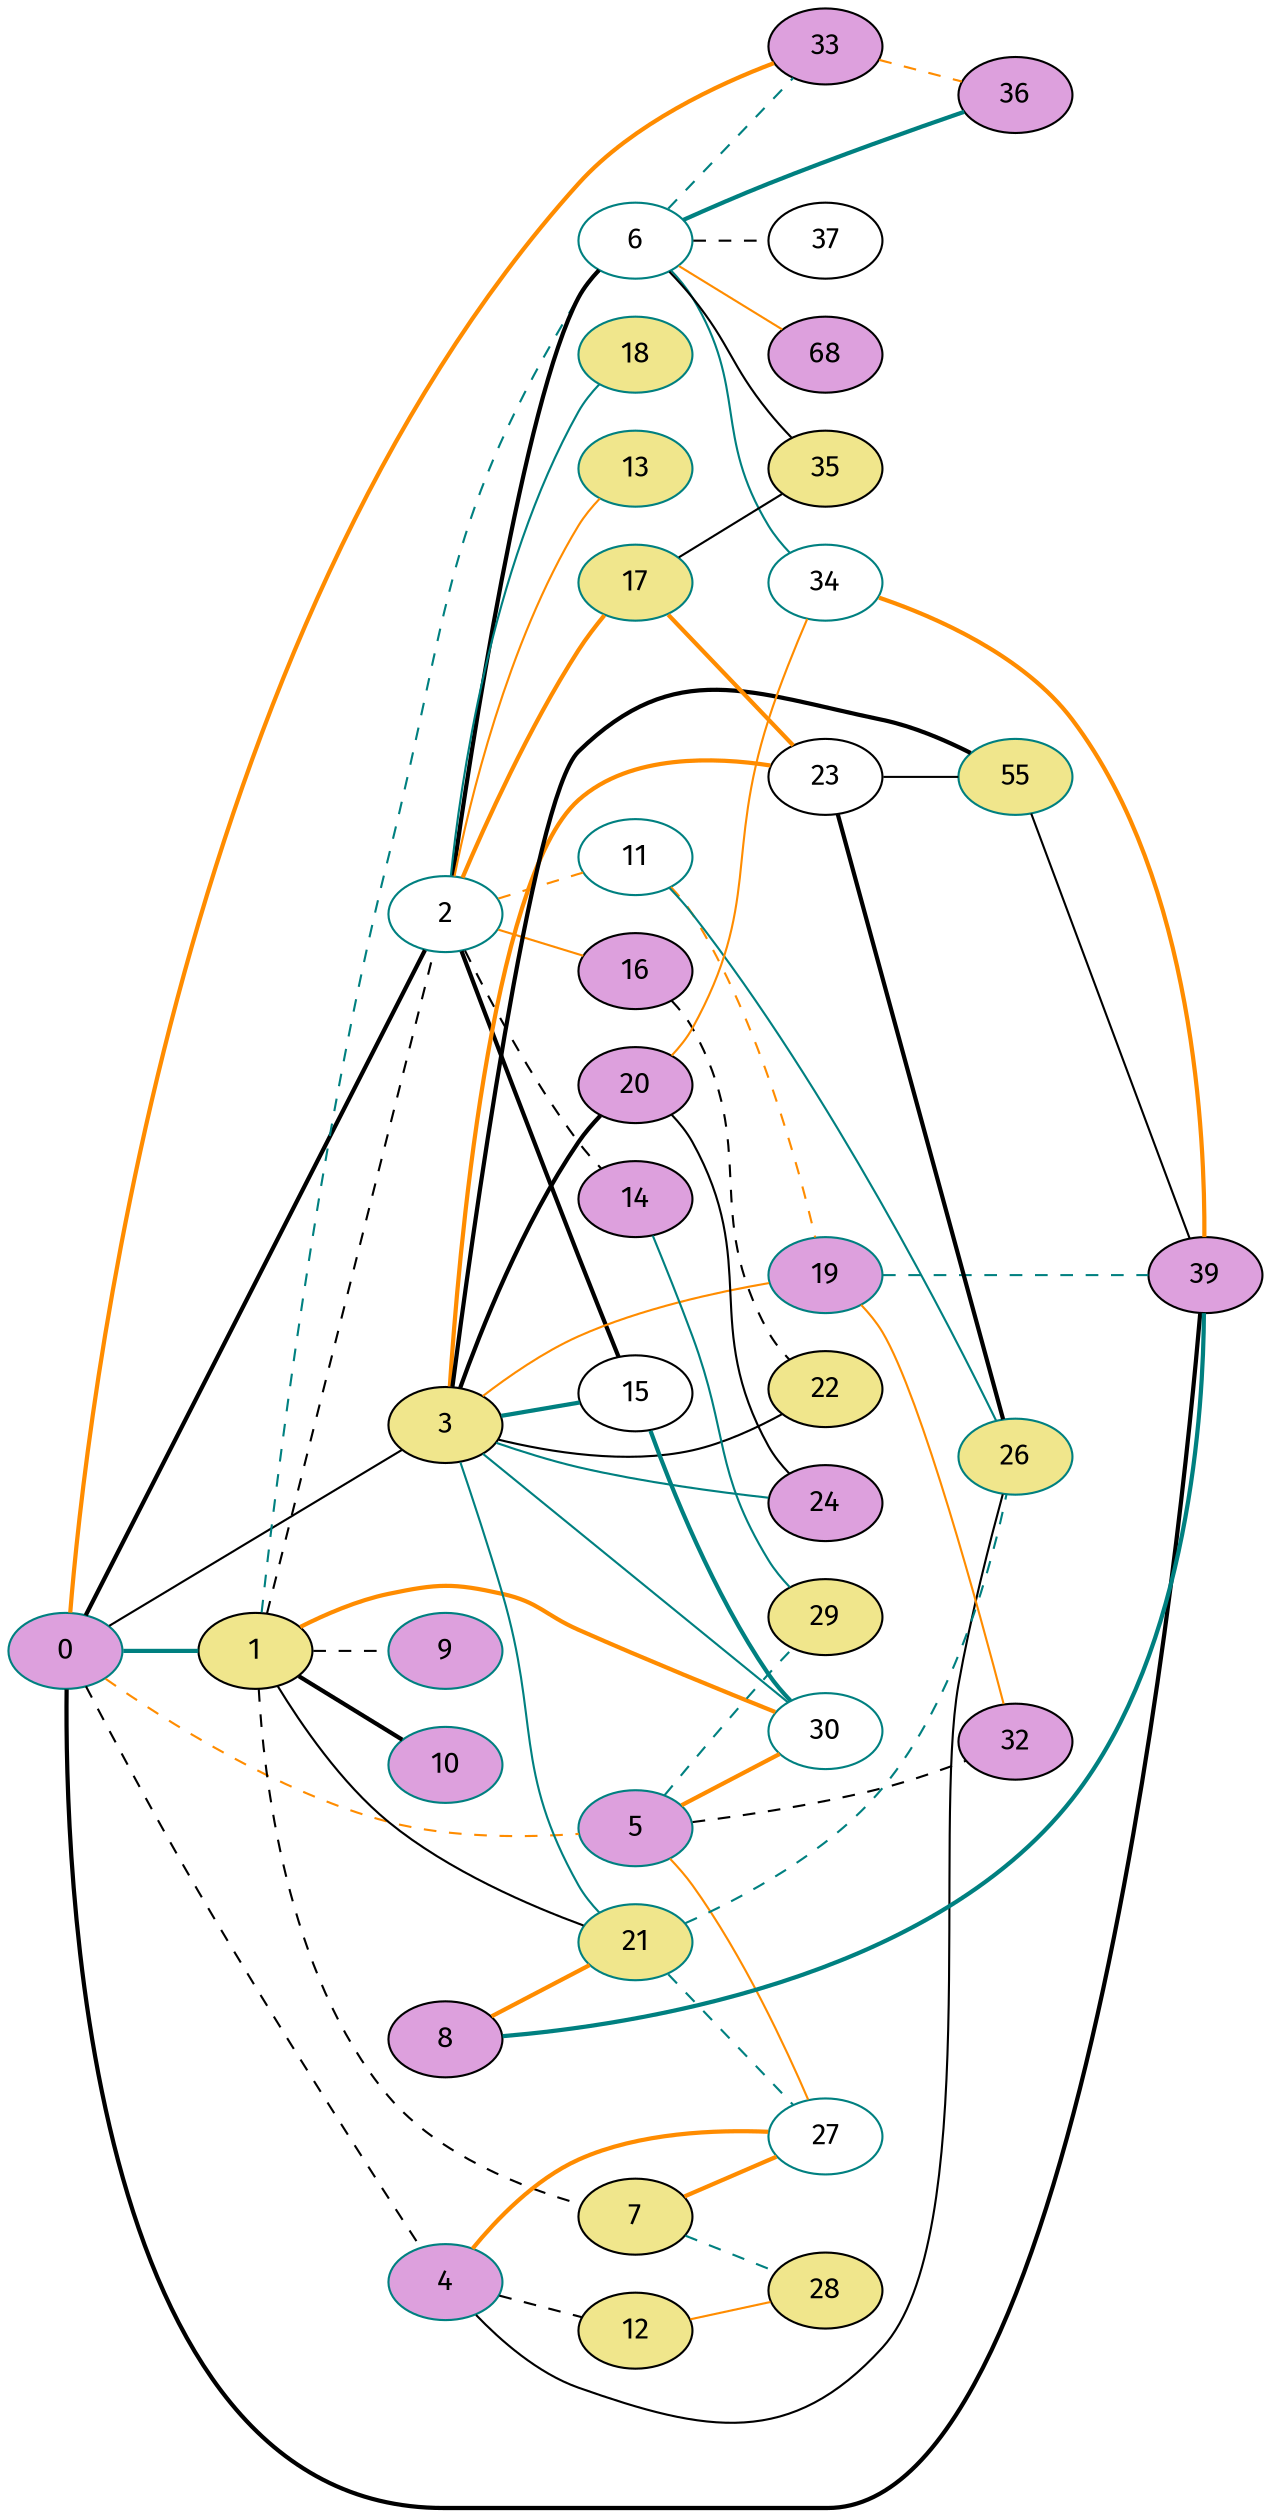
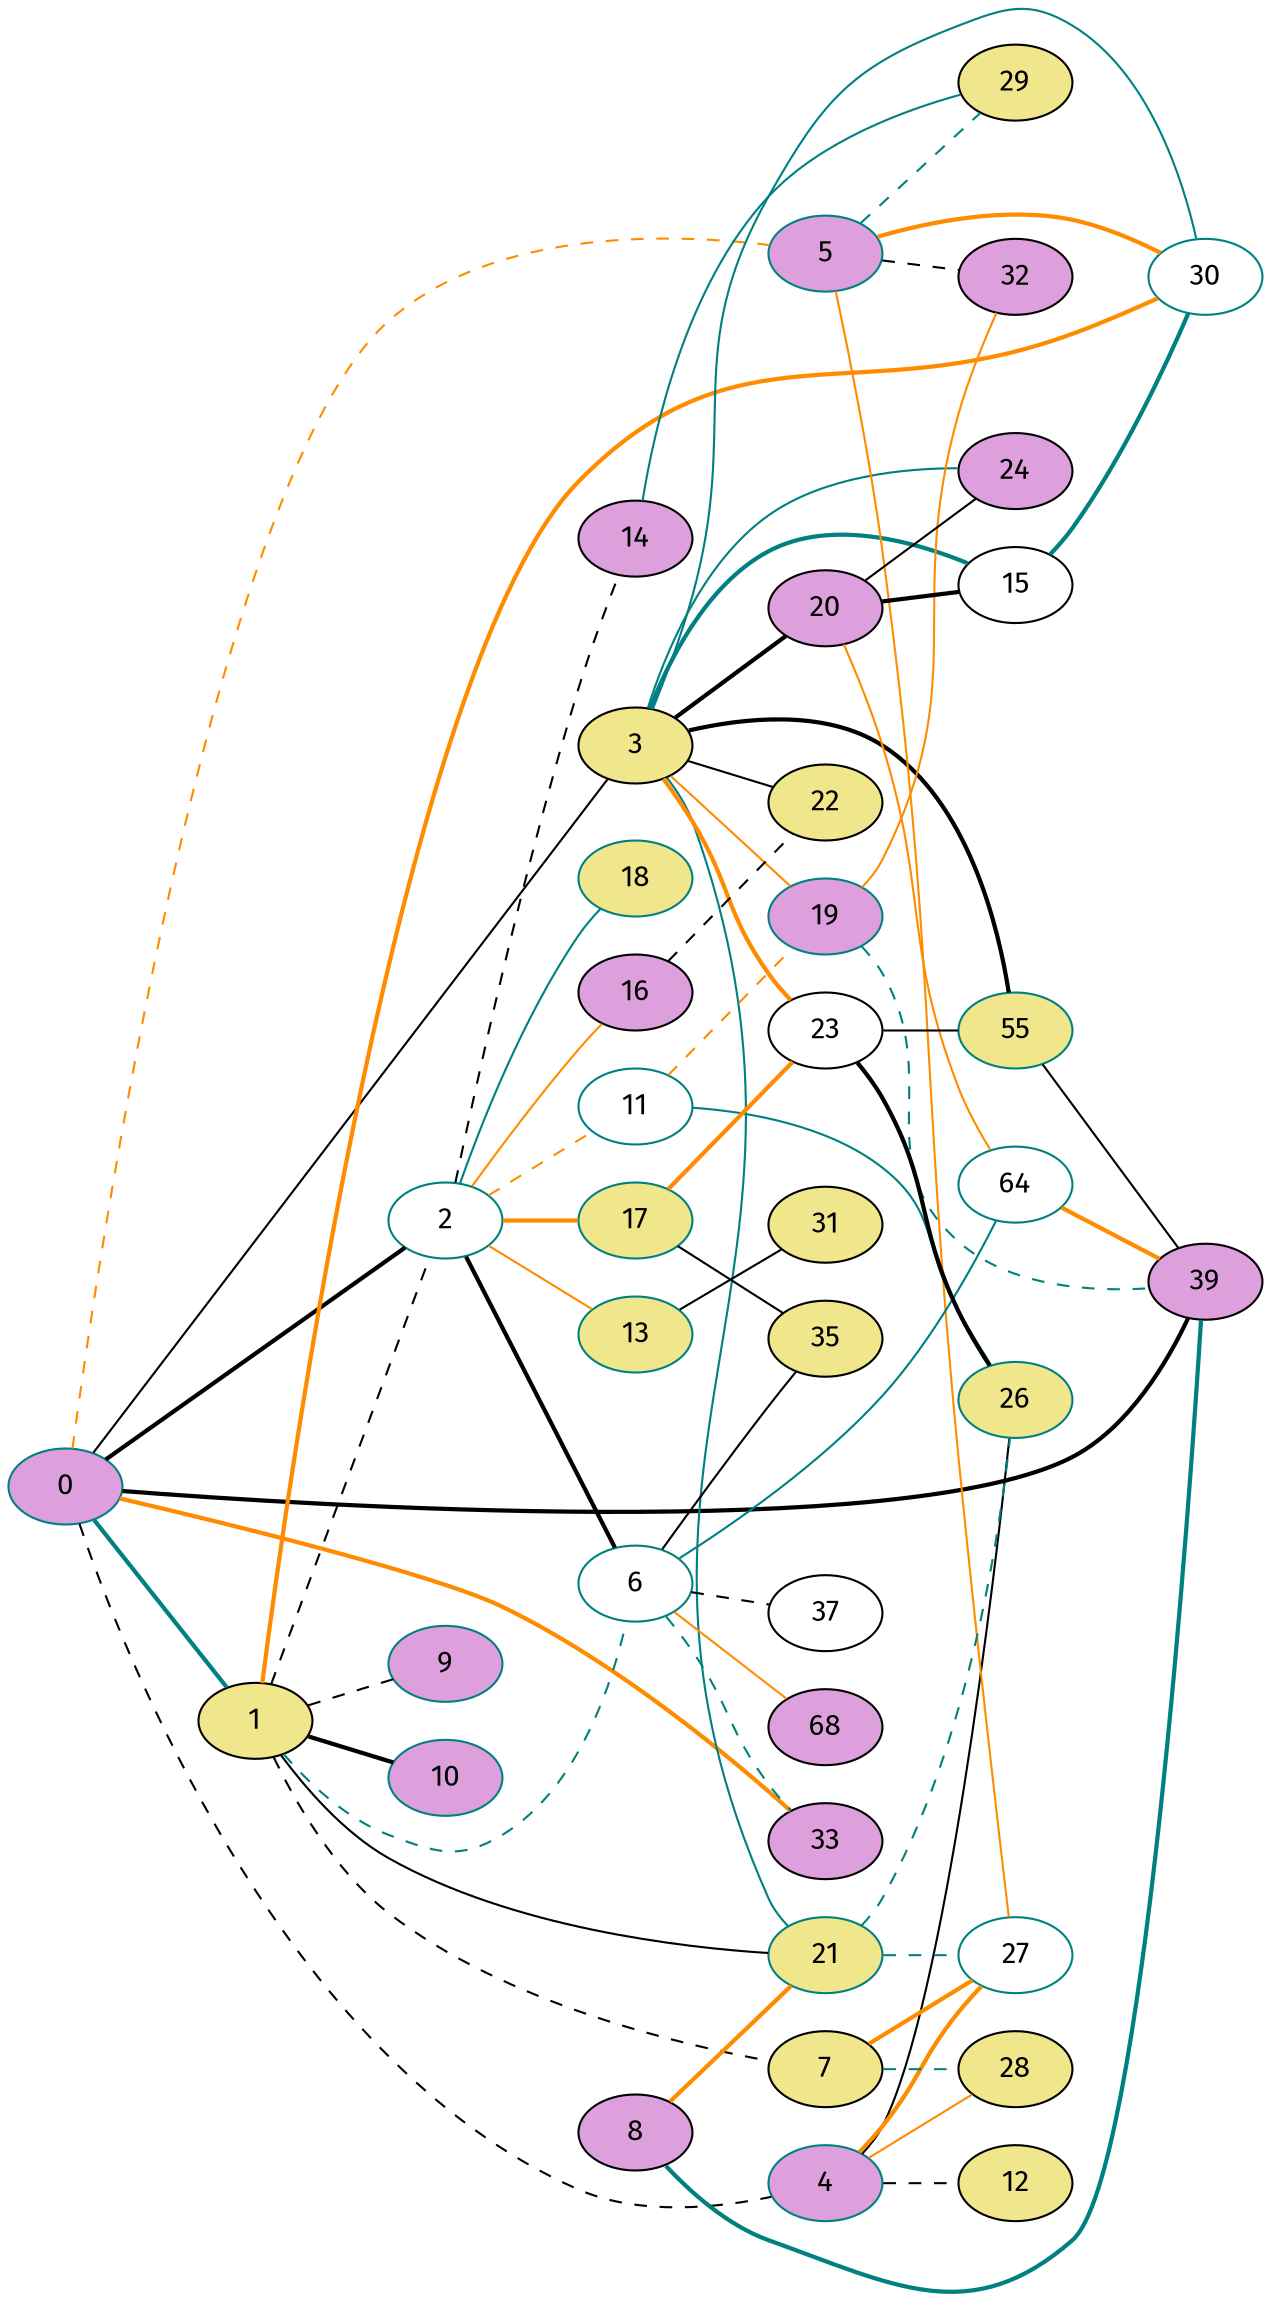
(1015, 95) -> none
(825, 583) -> (1015, 1185)
(539, 1154) -> (921, 597)
none -> (825, 1225)
(730, 2311) -> (920, 2126)
